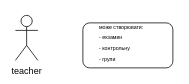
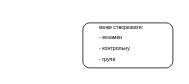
(27, 38) -> none
